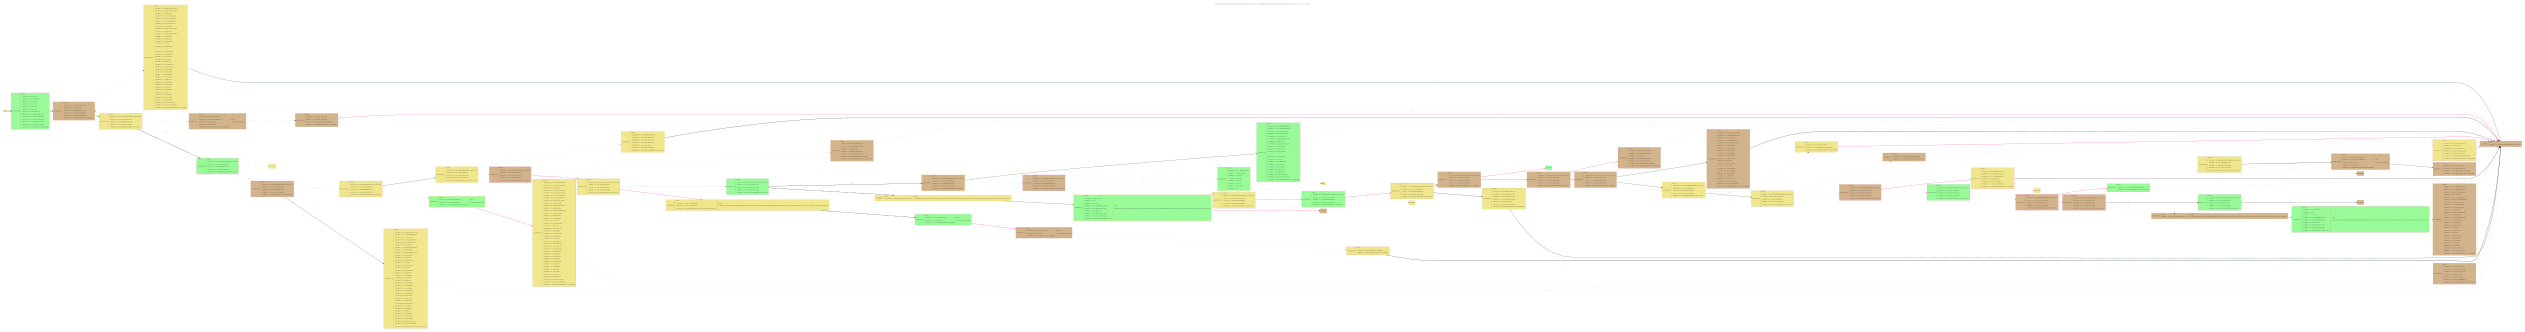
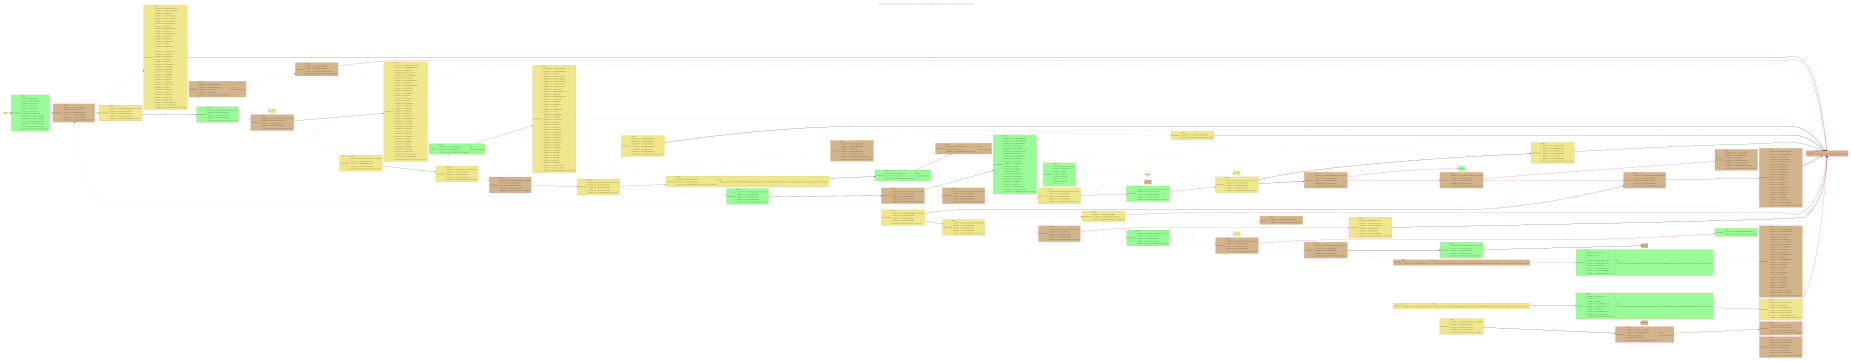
(1639, 185) -> (1275, 210)
(831, 192) -> none
(1265, 211) -> (1736, 308)
